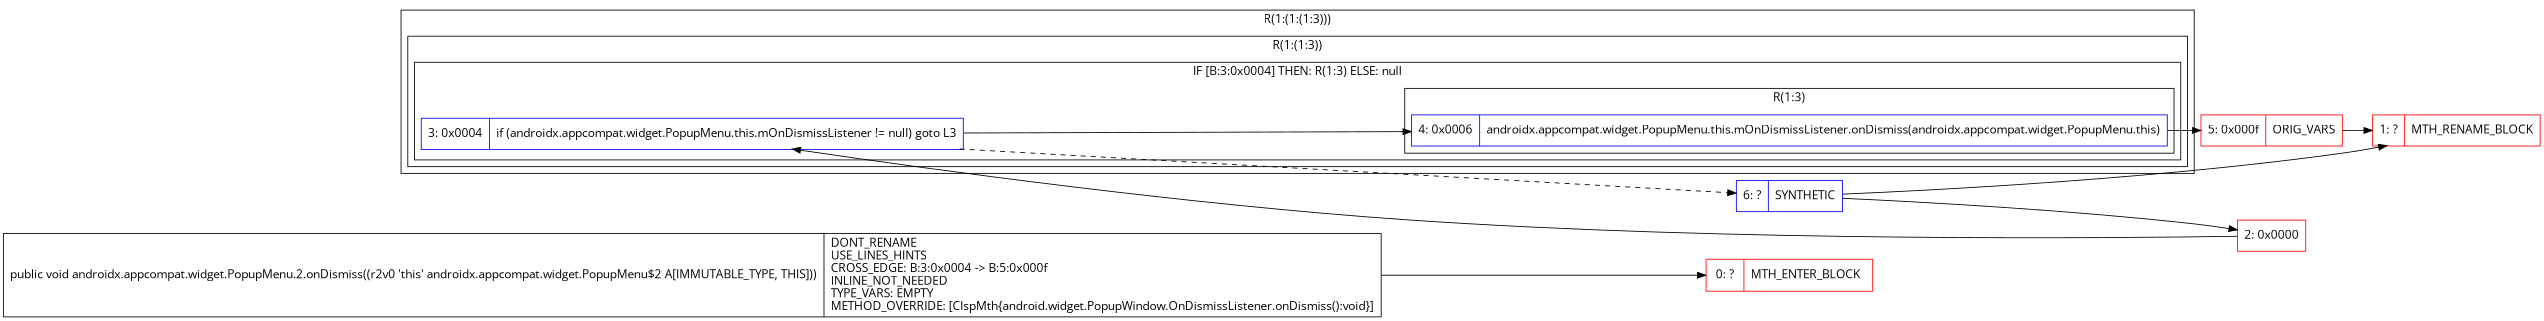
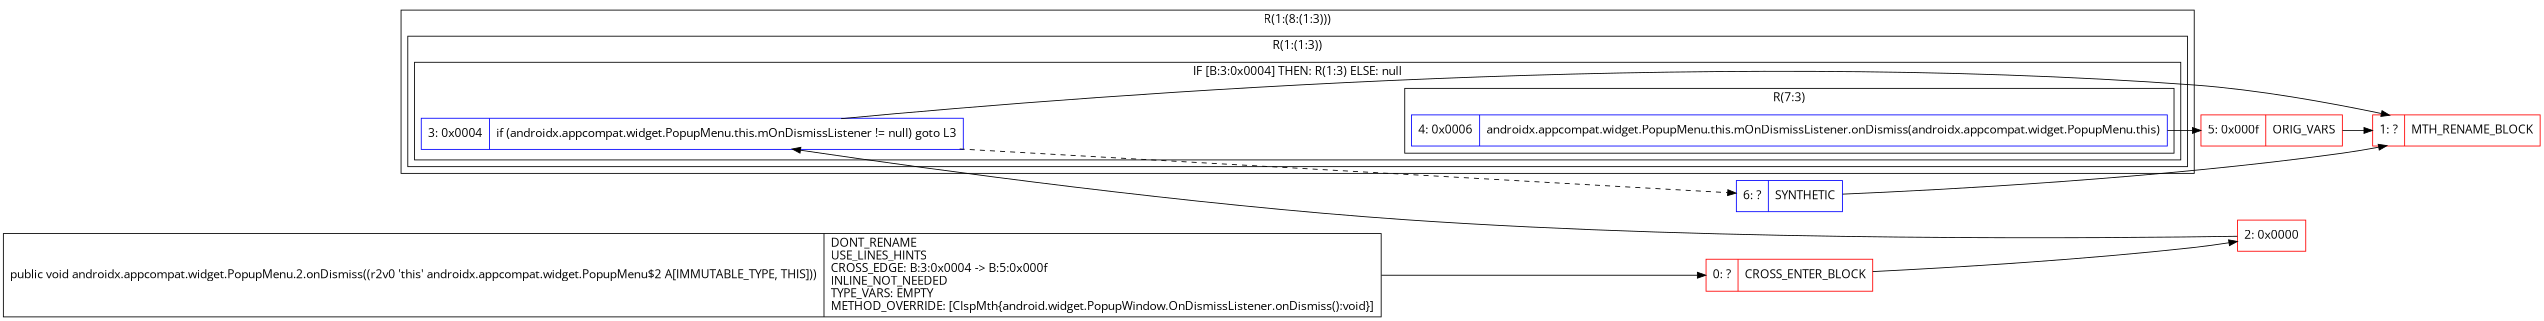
(1298, 20) -> (1298, 20)
(1789, 98) -> (1789, 98)
(1183, 132) -> (1612, 73)
(2036, 210) -> (2051, 260)
(1805, 275) -> (1805, 275)
